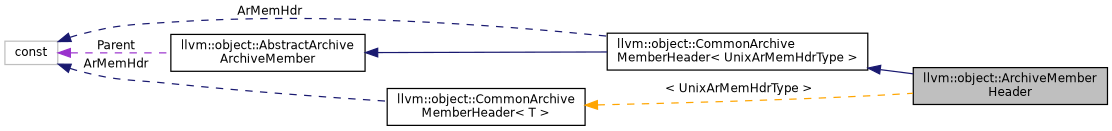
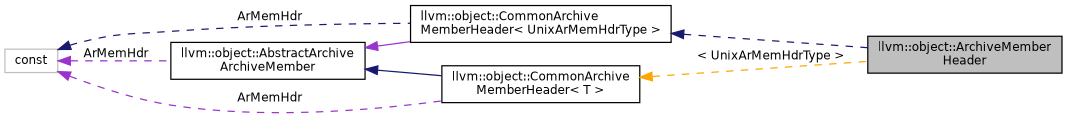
(114, 46) -> (114, 54)
(492, 52) -> (394, 44)
(897, 72) -> (776, 41)
none -> (410, 73)
(228, 89) -> (254, 112)
